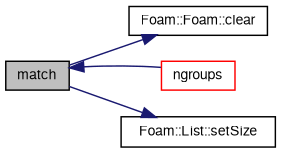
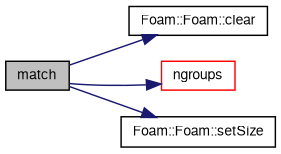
(122, 66) -> (108, 85)
(198, 132) -> (198, 132)
